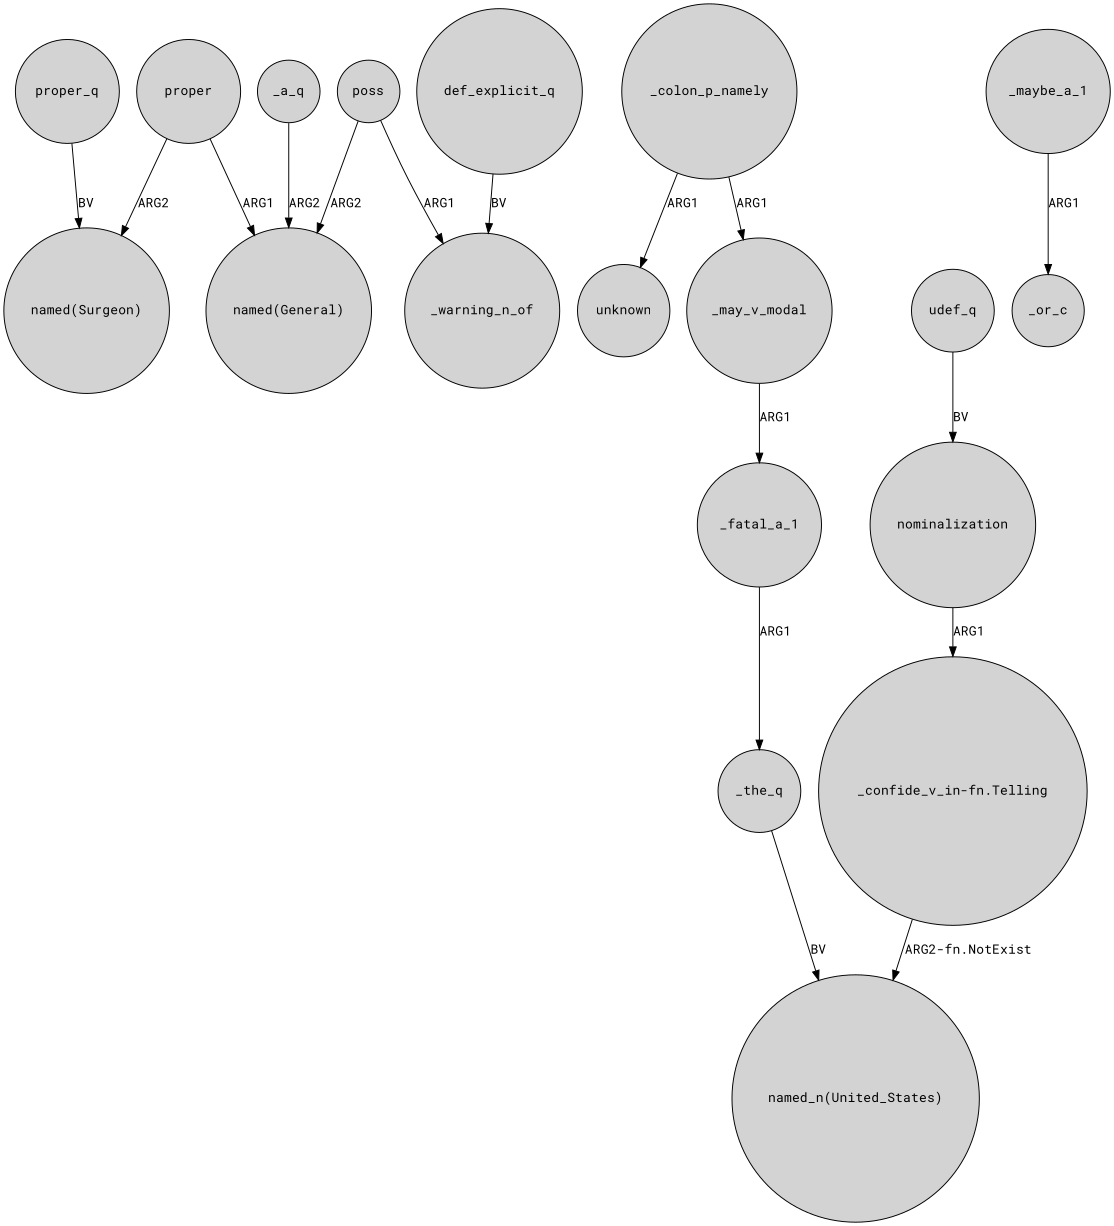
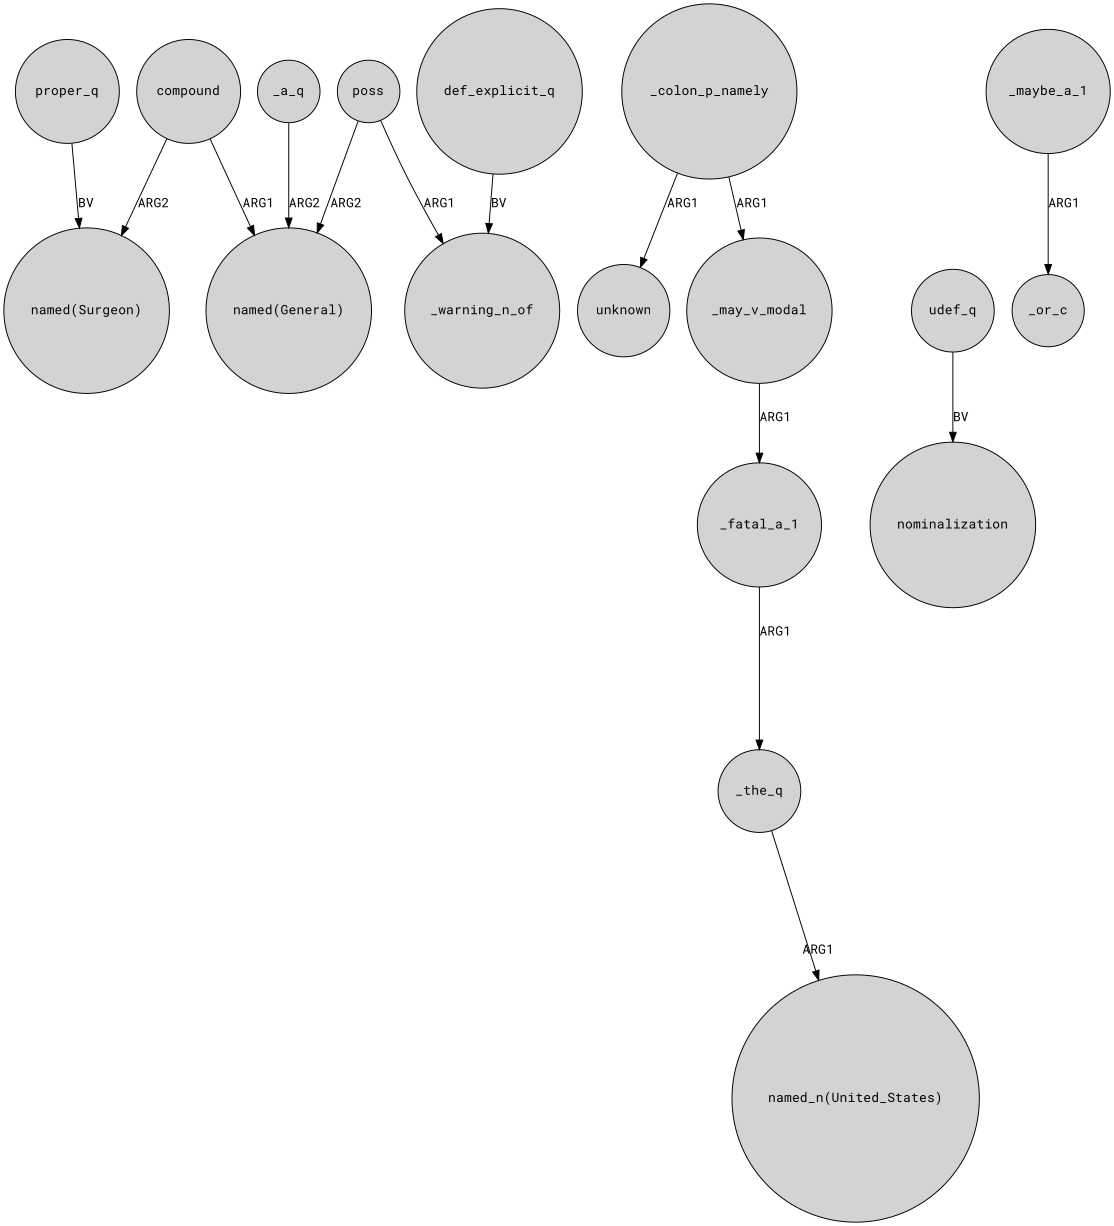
(189, 91) -> (189, 91)
(953, 791) -> none
(819, 950) -> (819, 950)
